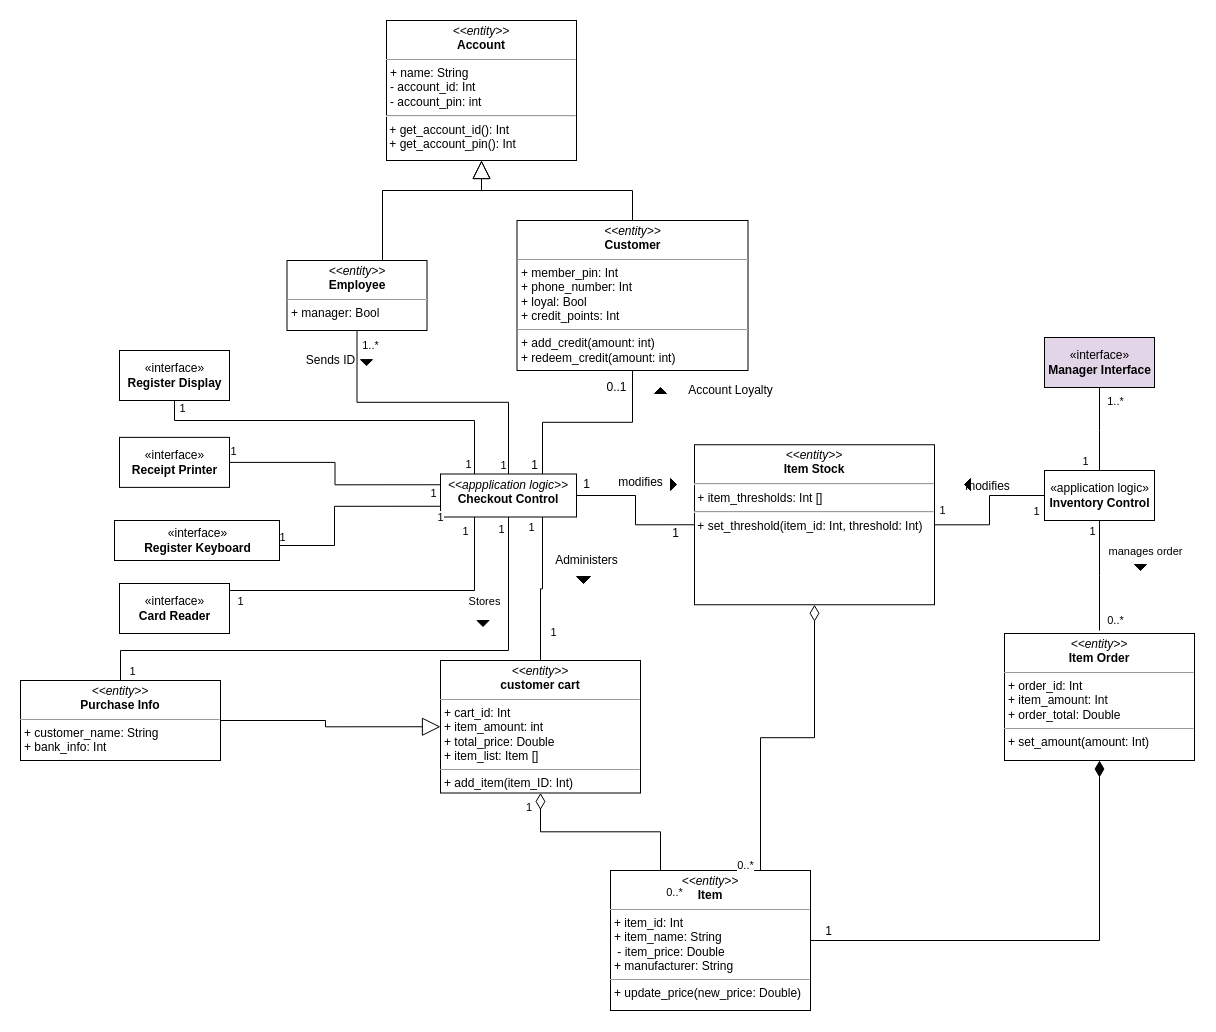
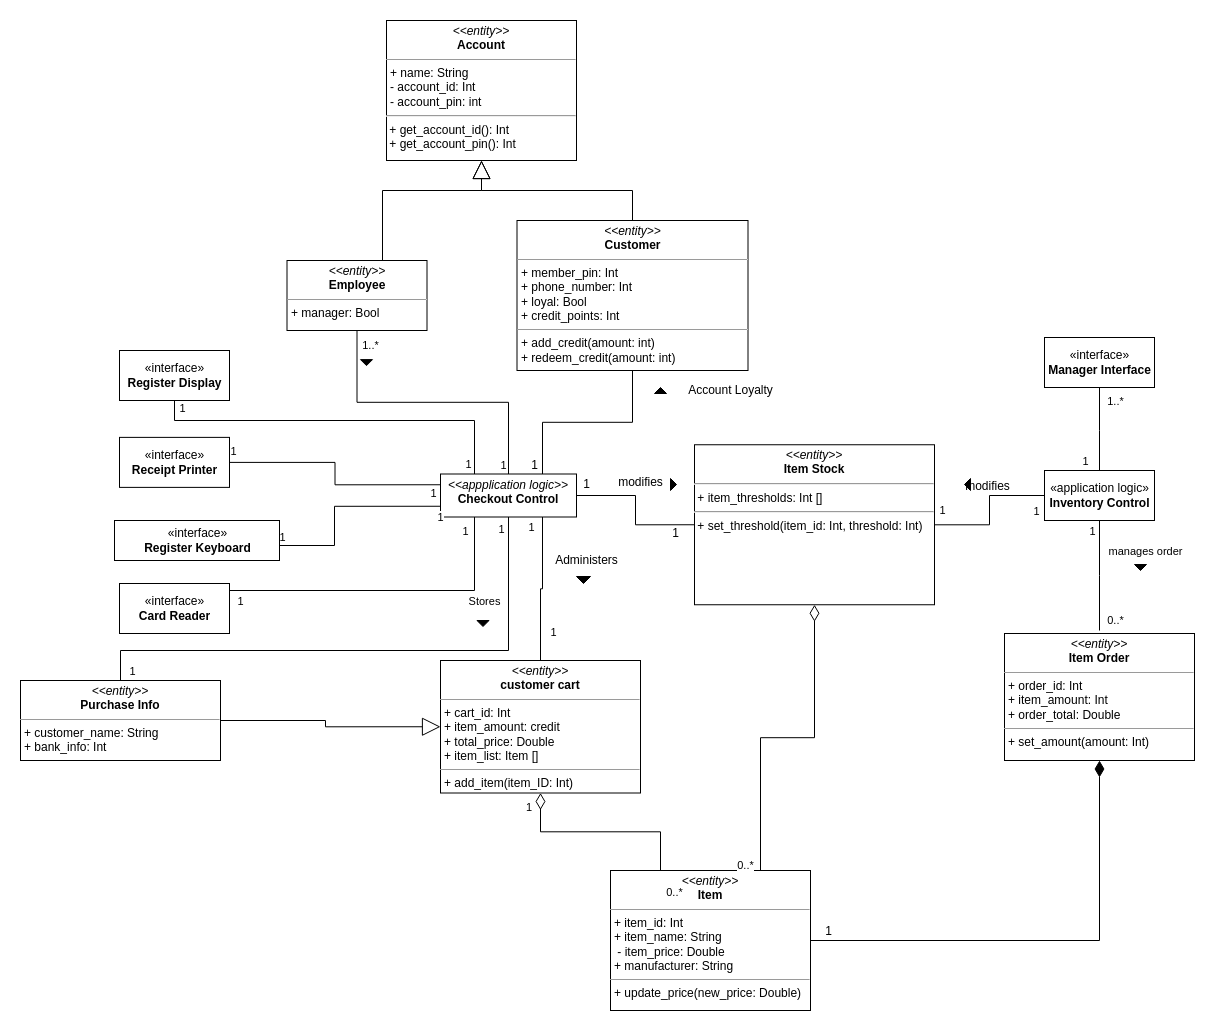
(331, 361) -> none
(1100, 363) -> (1100, 363)
(617, 388) -> none
(513, 711) -> (513, 711)
